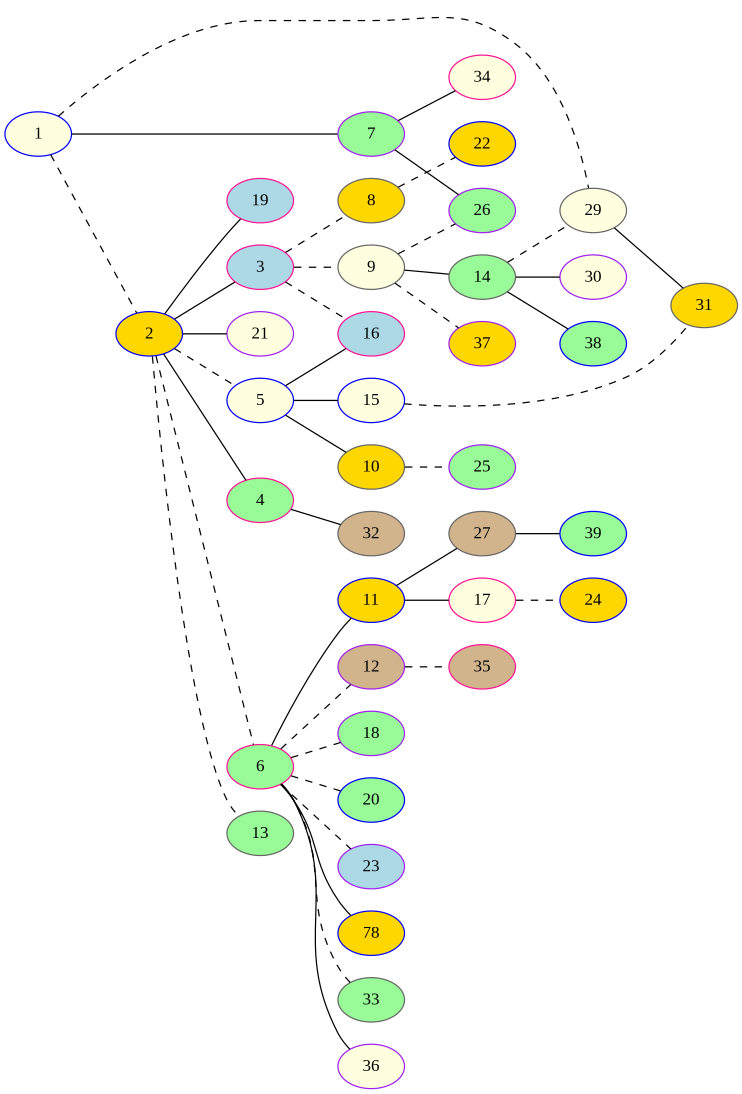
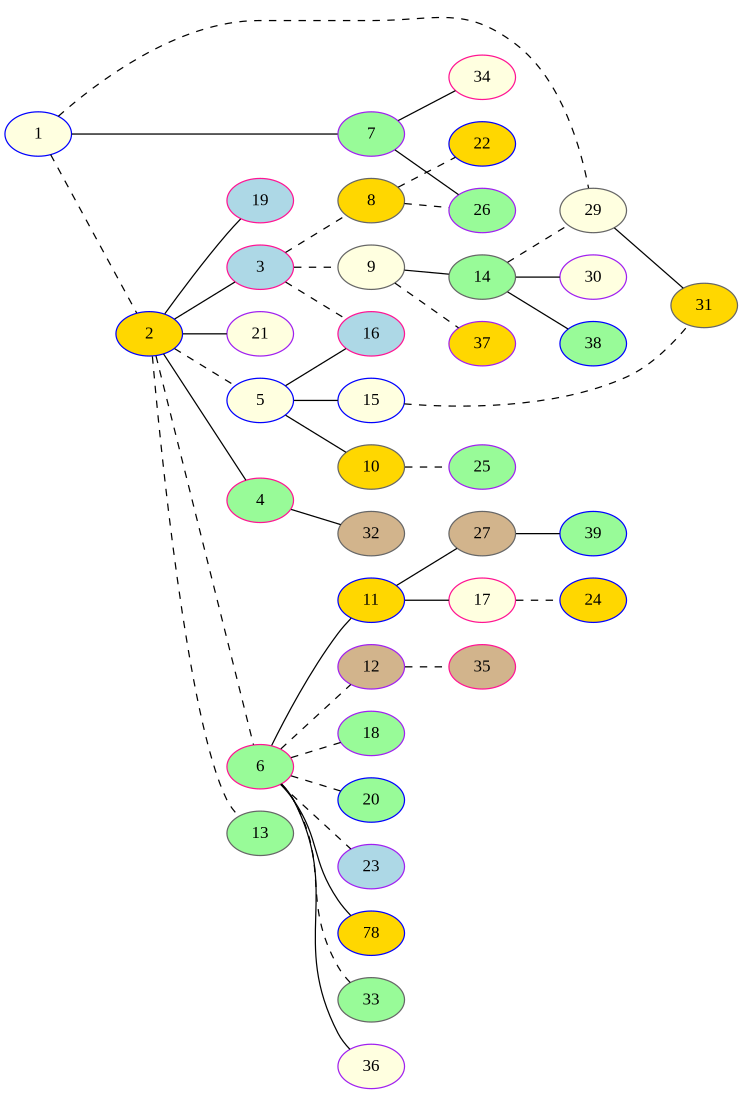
(427, 239) -> (427, 206)
